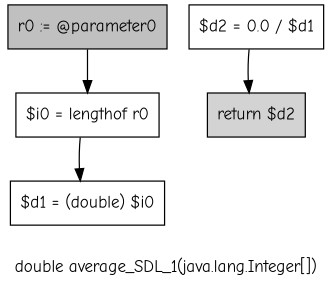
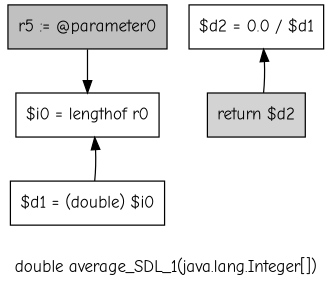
(87, 27) -> (87, 27)
(248, 65) -> (265, 77)
(79, 153) -> (96, 165)
